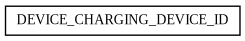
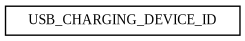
(123, 21) -> (123, 21)
